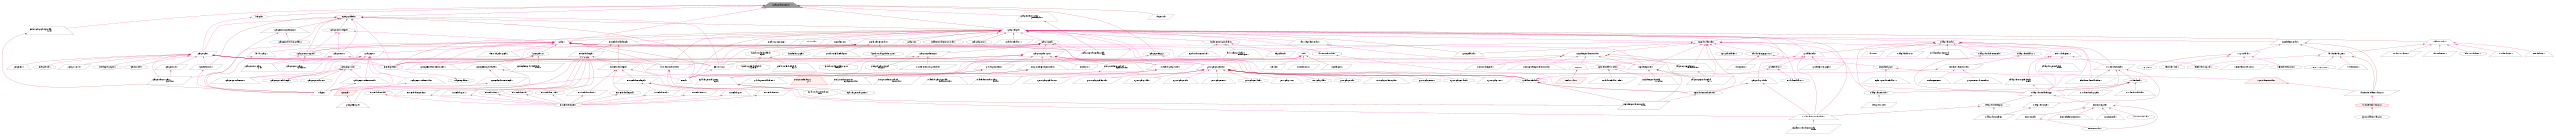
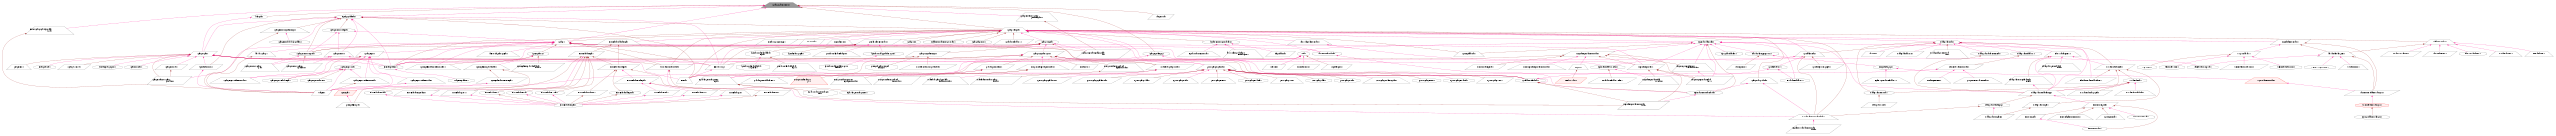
(426, 74) -> (426, 74)
(235, 81) -> (235, 81)
